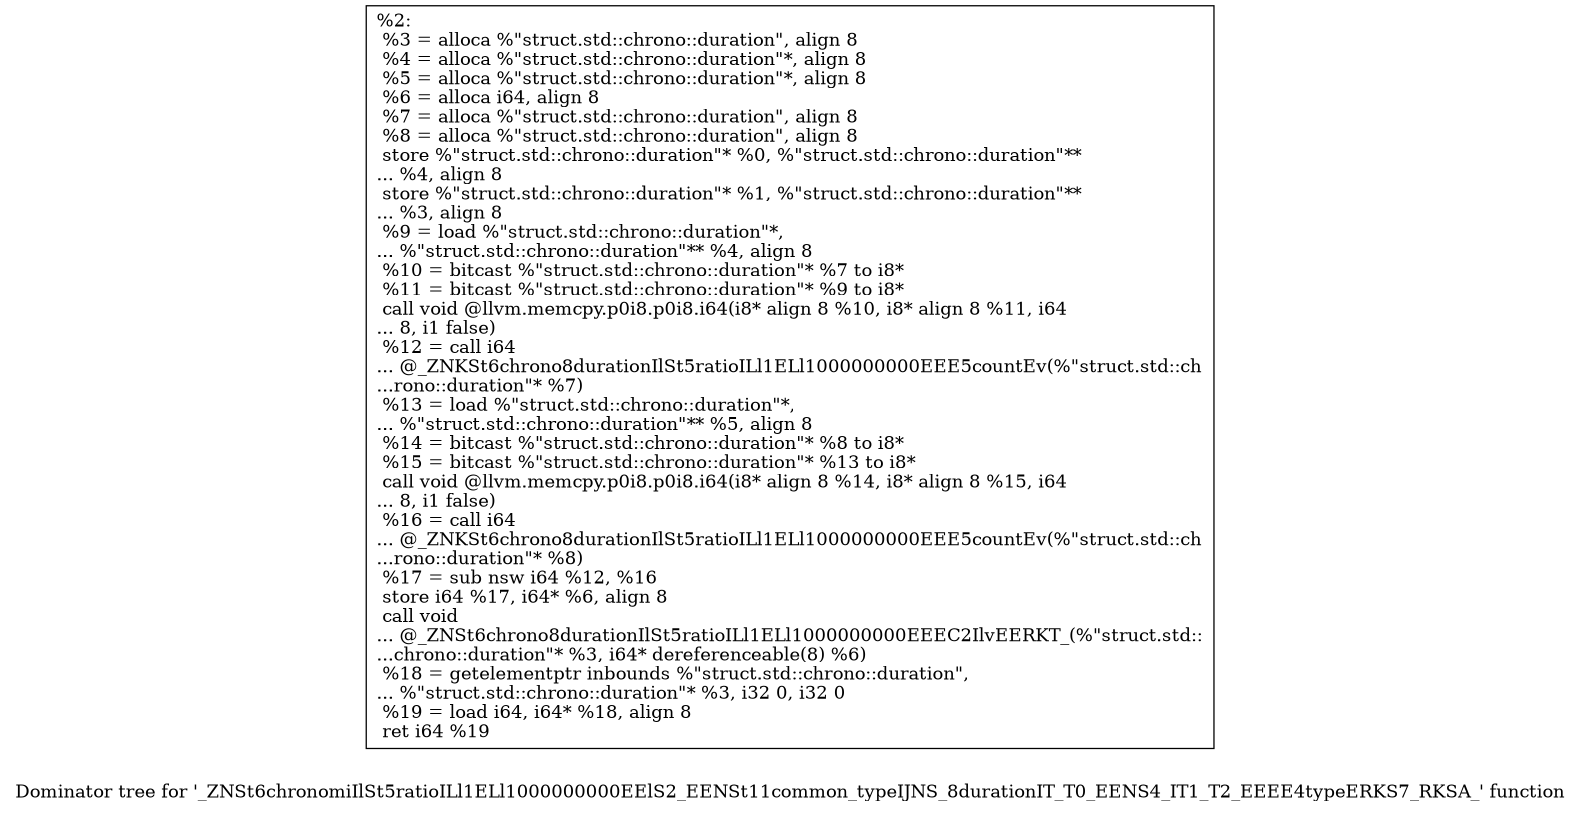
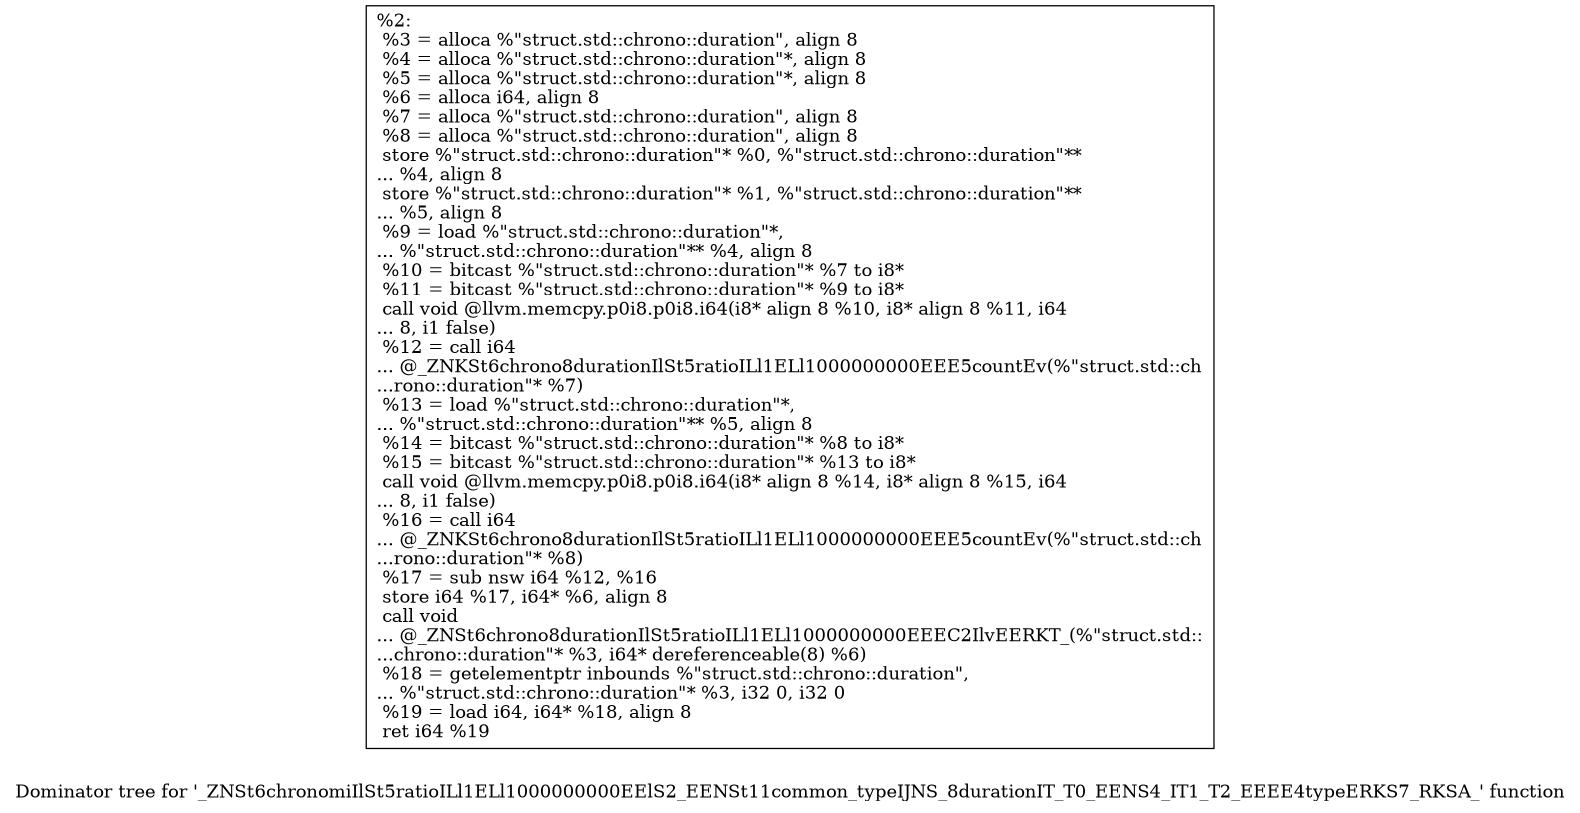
(440, 213) -> (440, 213)
